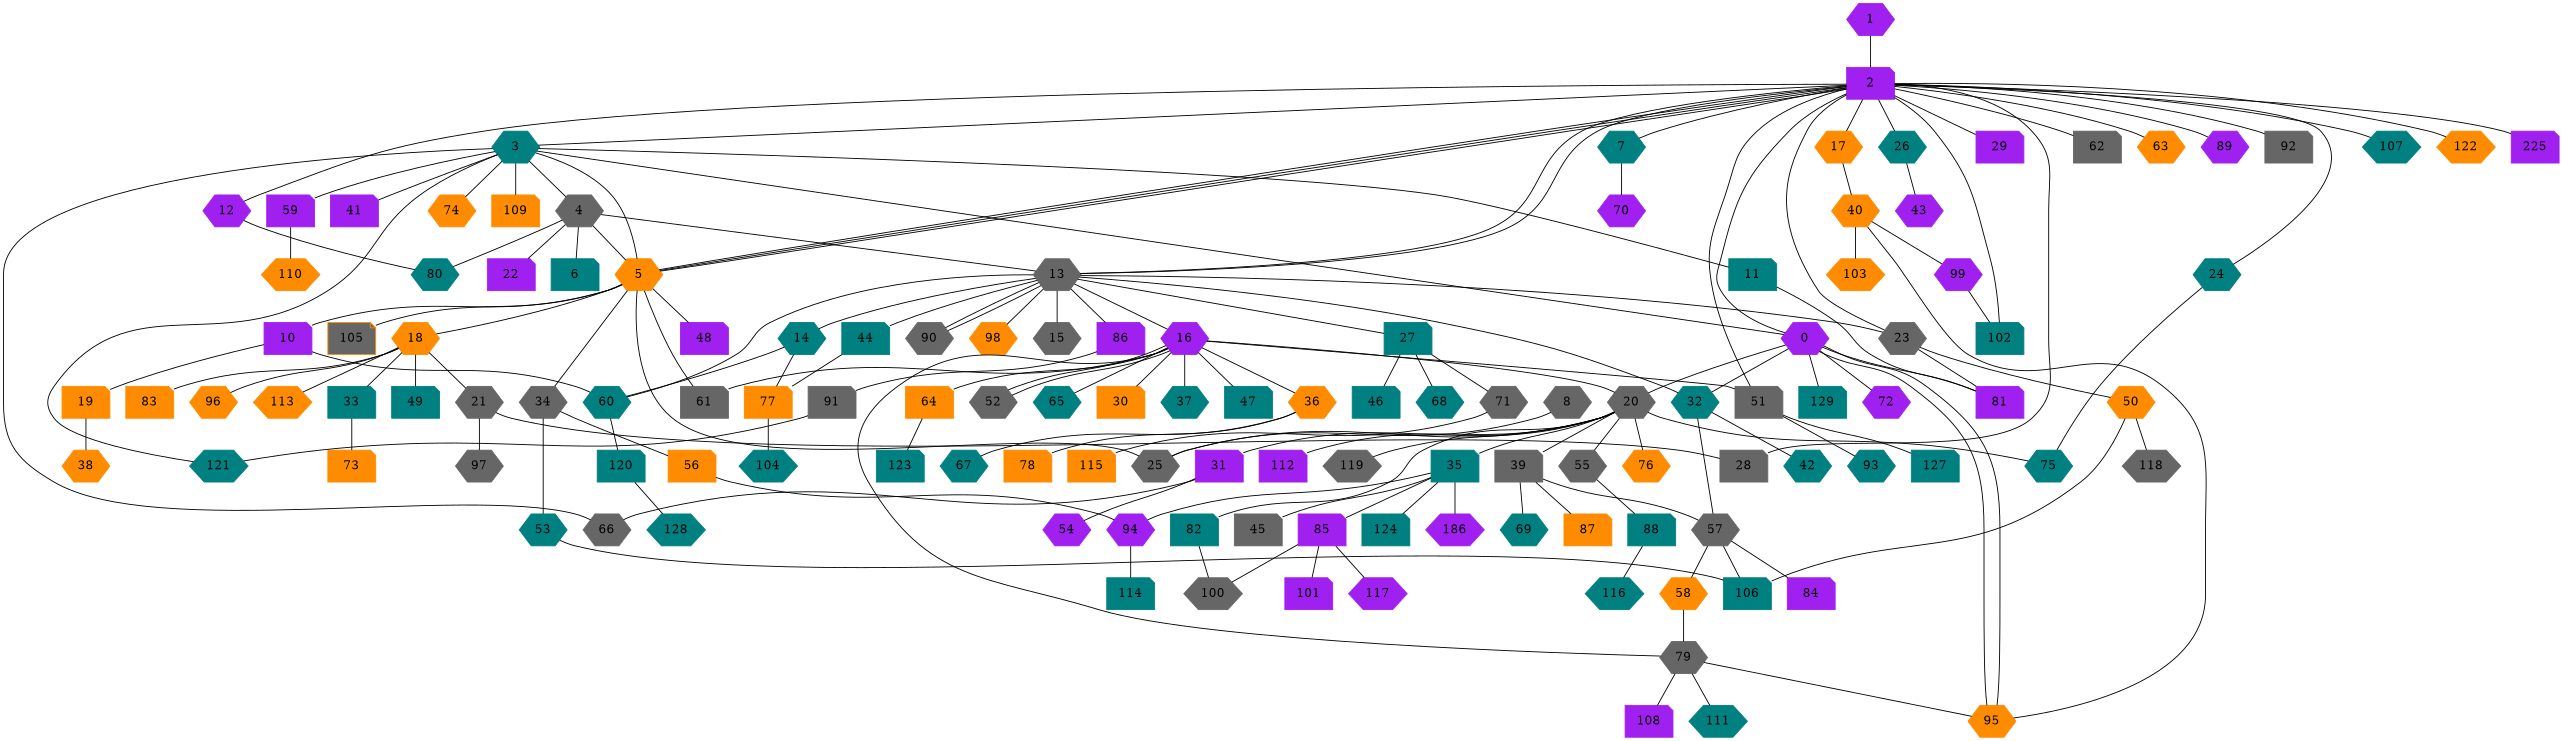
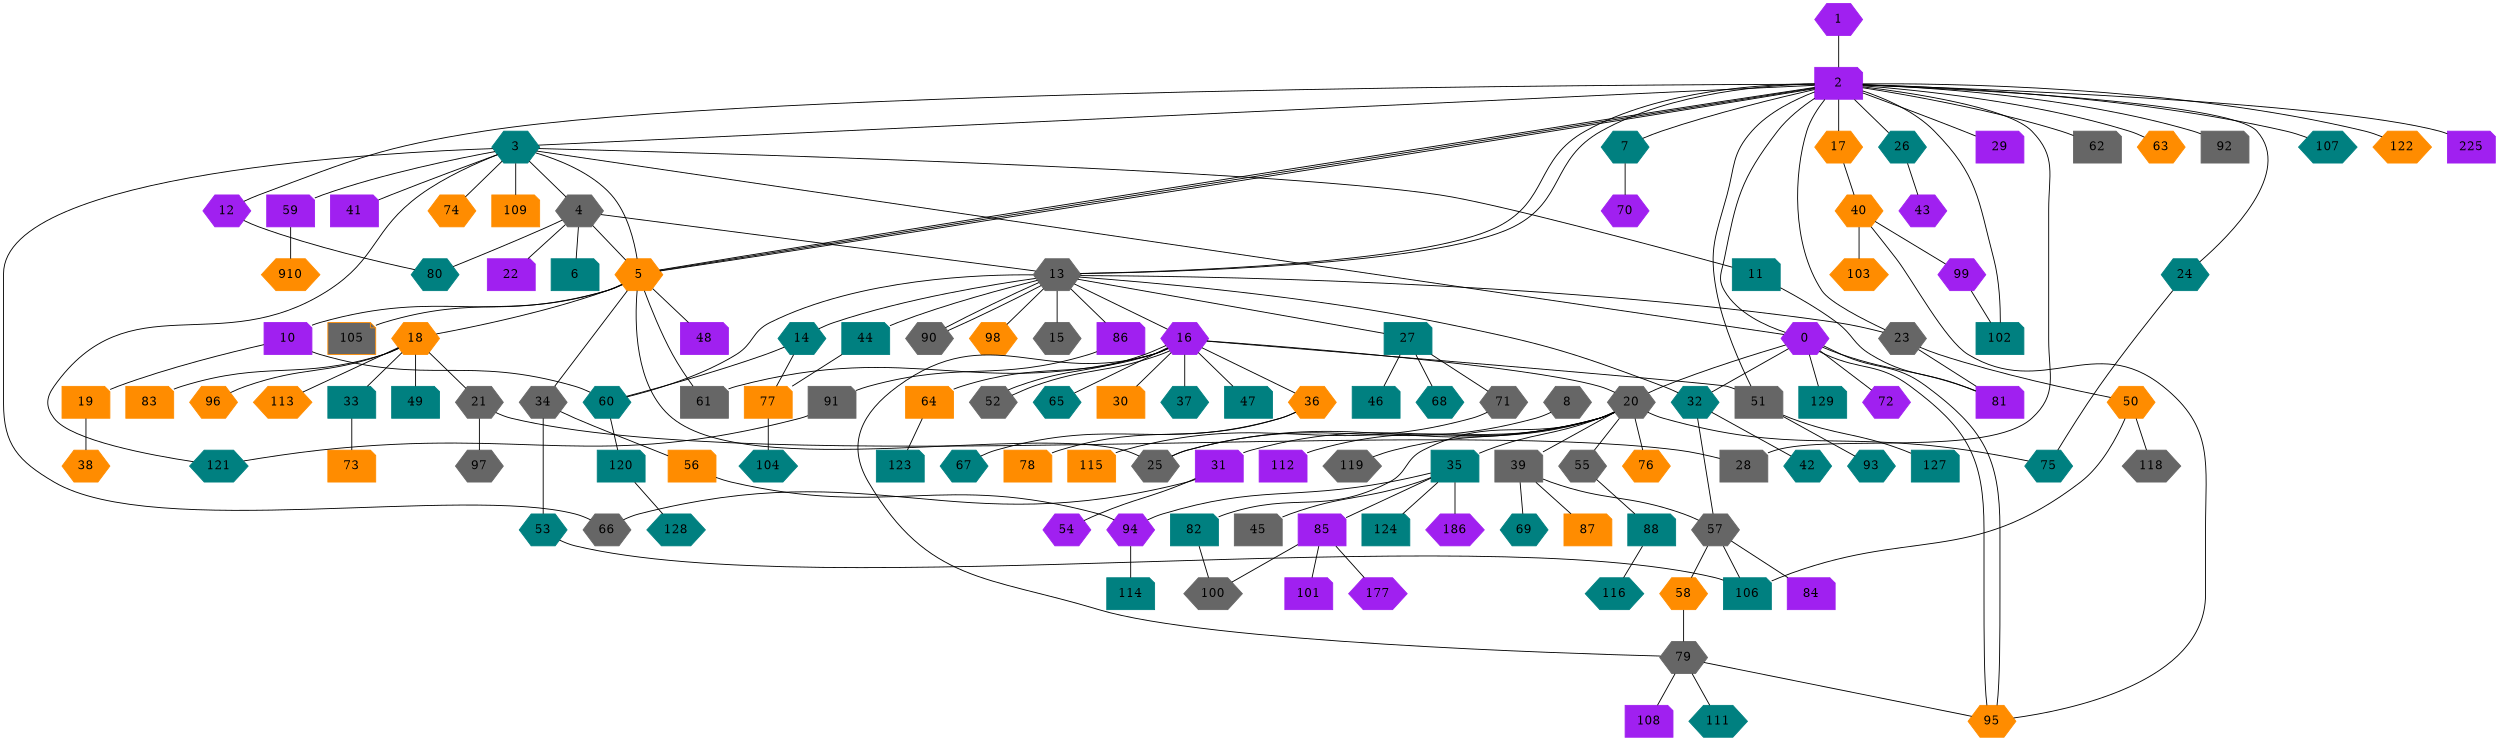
(2225, 147) -> none
(291, 275) -> (291, 275)
(1378, 594) -> (1378, 594)
